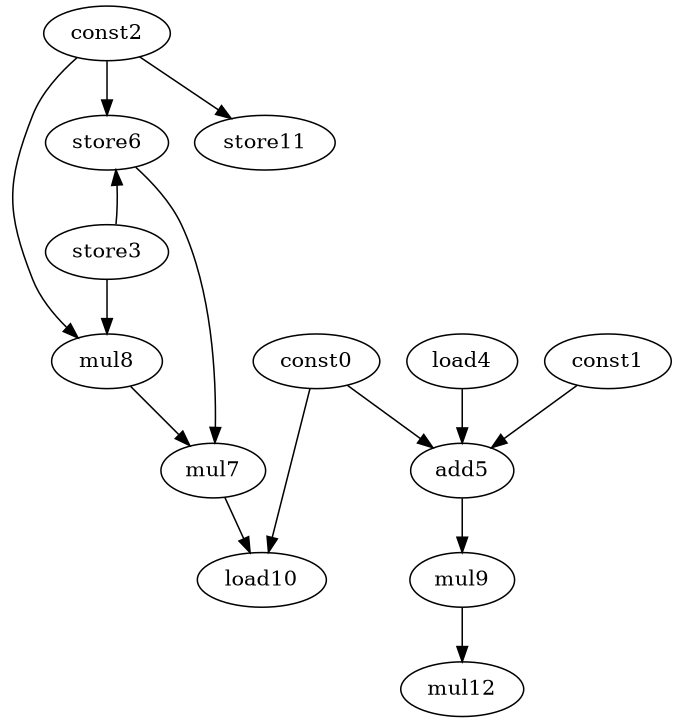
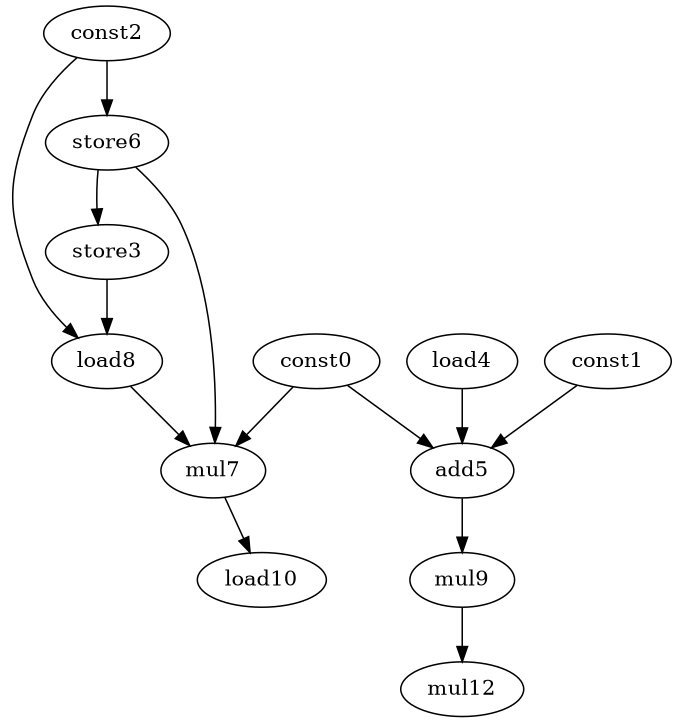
(265, 143) -> none
(117, 205) -> (97, 189)
(107, 361) -> (107, 361)
(291, 463) -> (270, 411)
